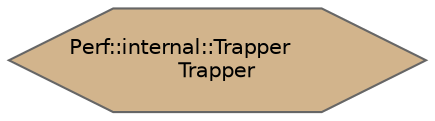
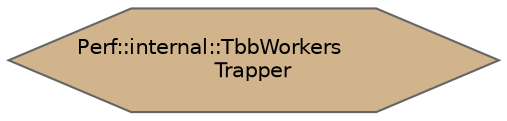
(217, 60) -> (254, 60)
